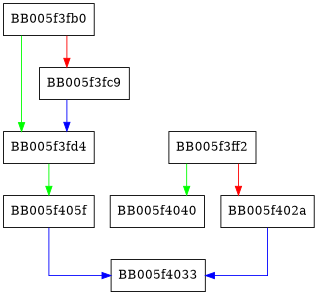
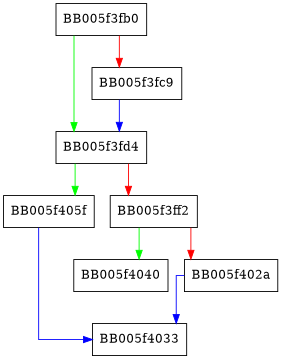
none -> (128, 175)
